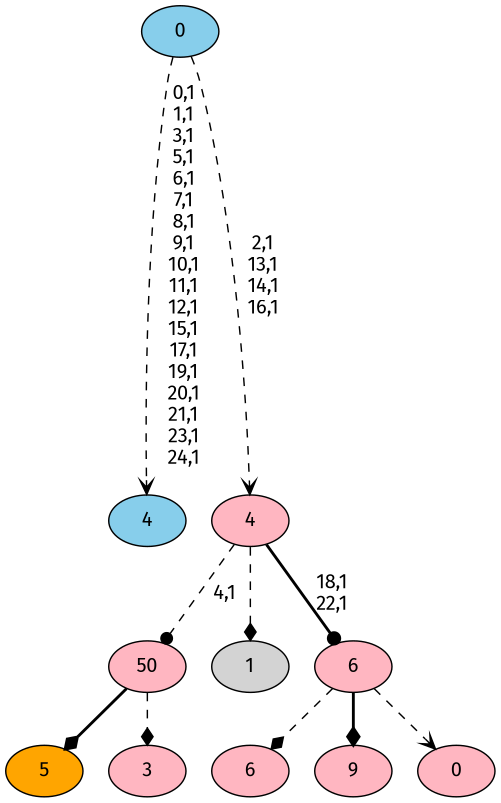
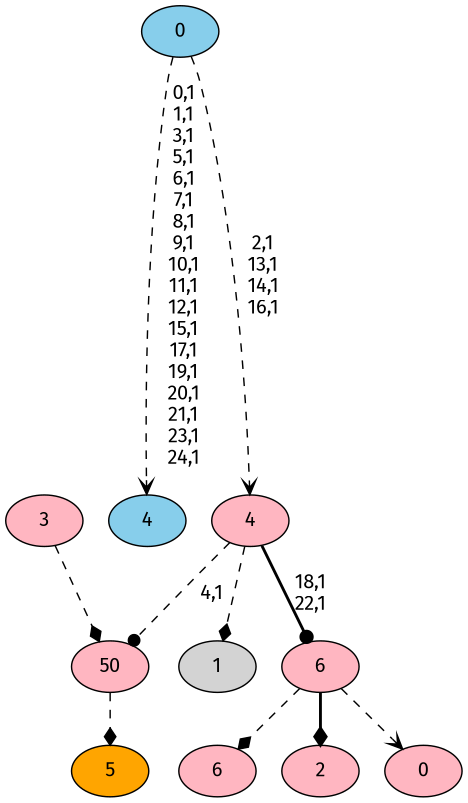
(147, 710) -> (74, 586)
(102, 713) -> (110, 710)
(353, 771) -> (320, 771)
